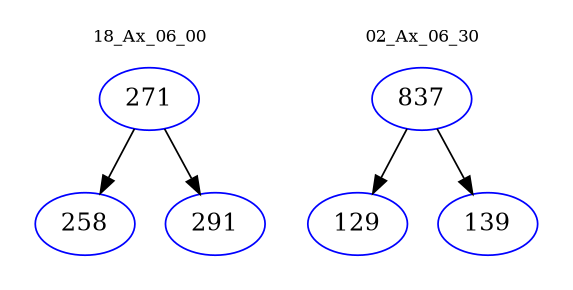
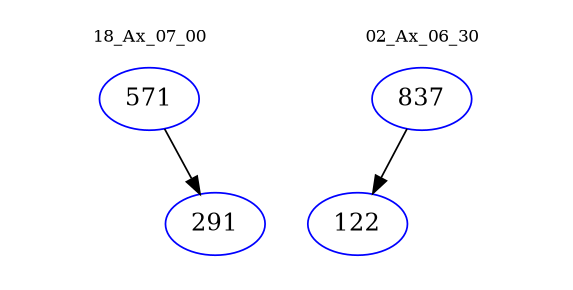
(150, 37) -> (150, 37)
(149, 99) -> (149, 99)
(85, 224) -> none
(358, 224) -> (358, 224)
(488, 224) -> none
